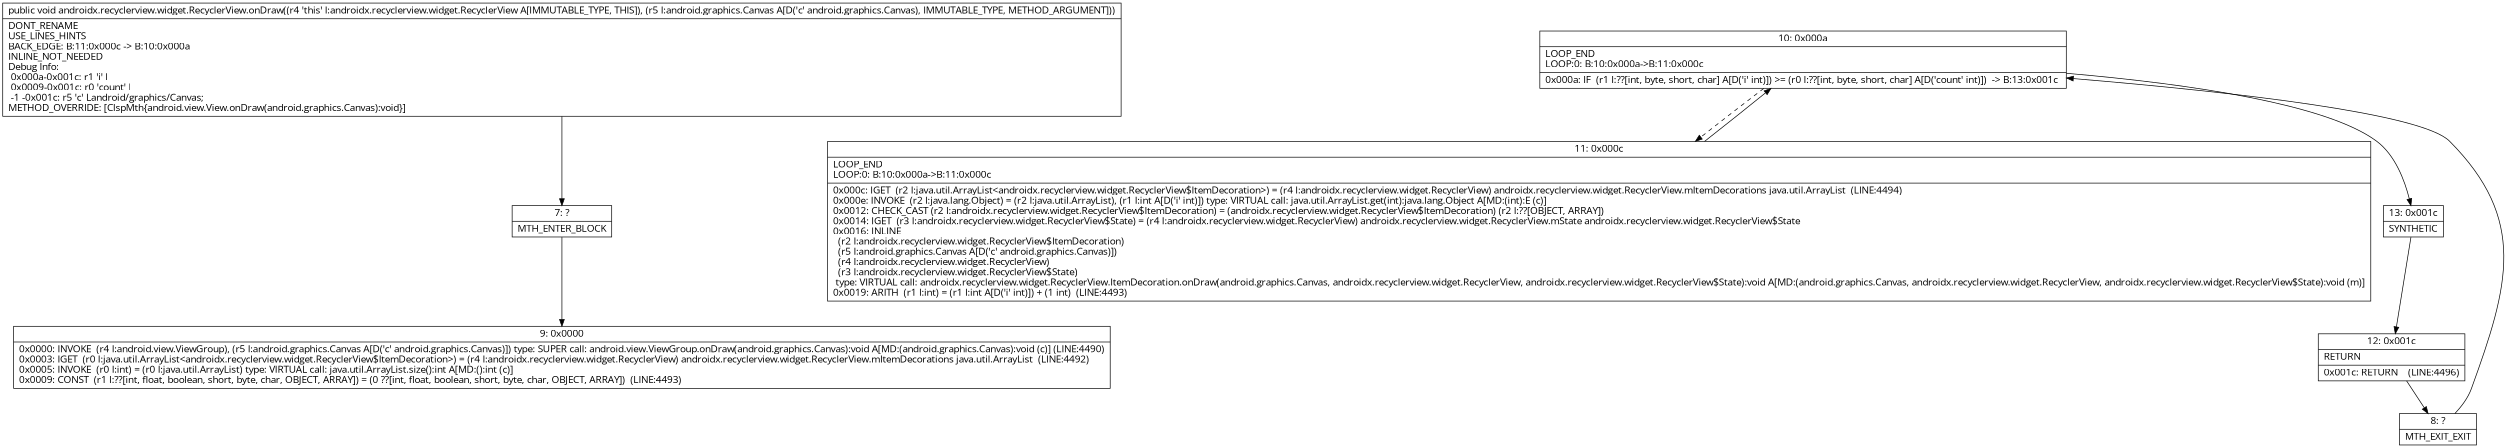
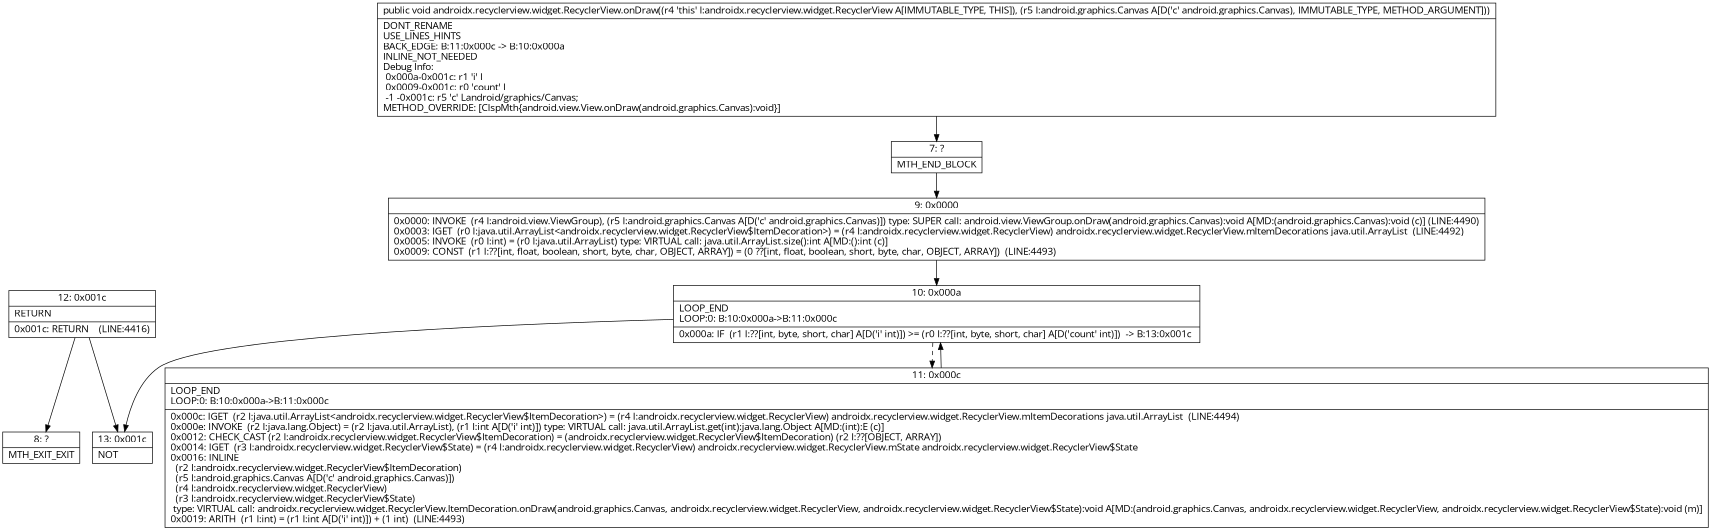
(2410, 124) -> (937, 269)
(562, 229) -> (937, 165)
(2413, 229) -> (108, 455)
(2404, 282) -> (102, 381)
(2392, 373) -> (82, 329)
